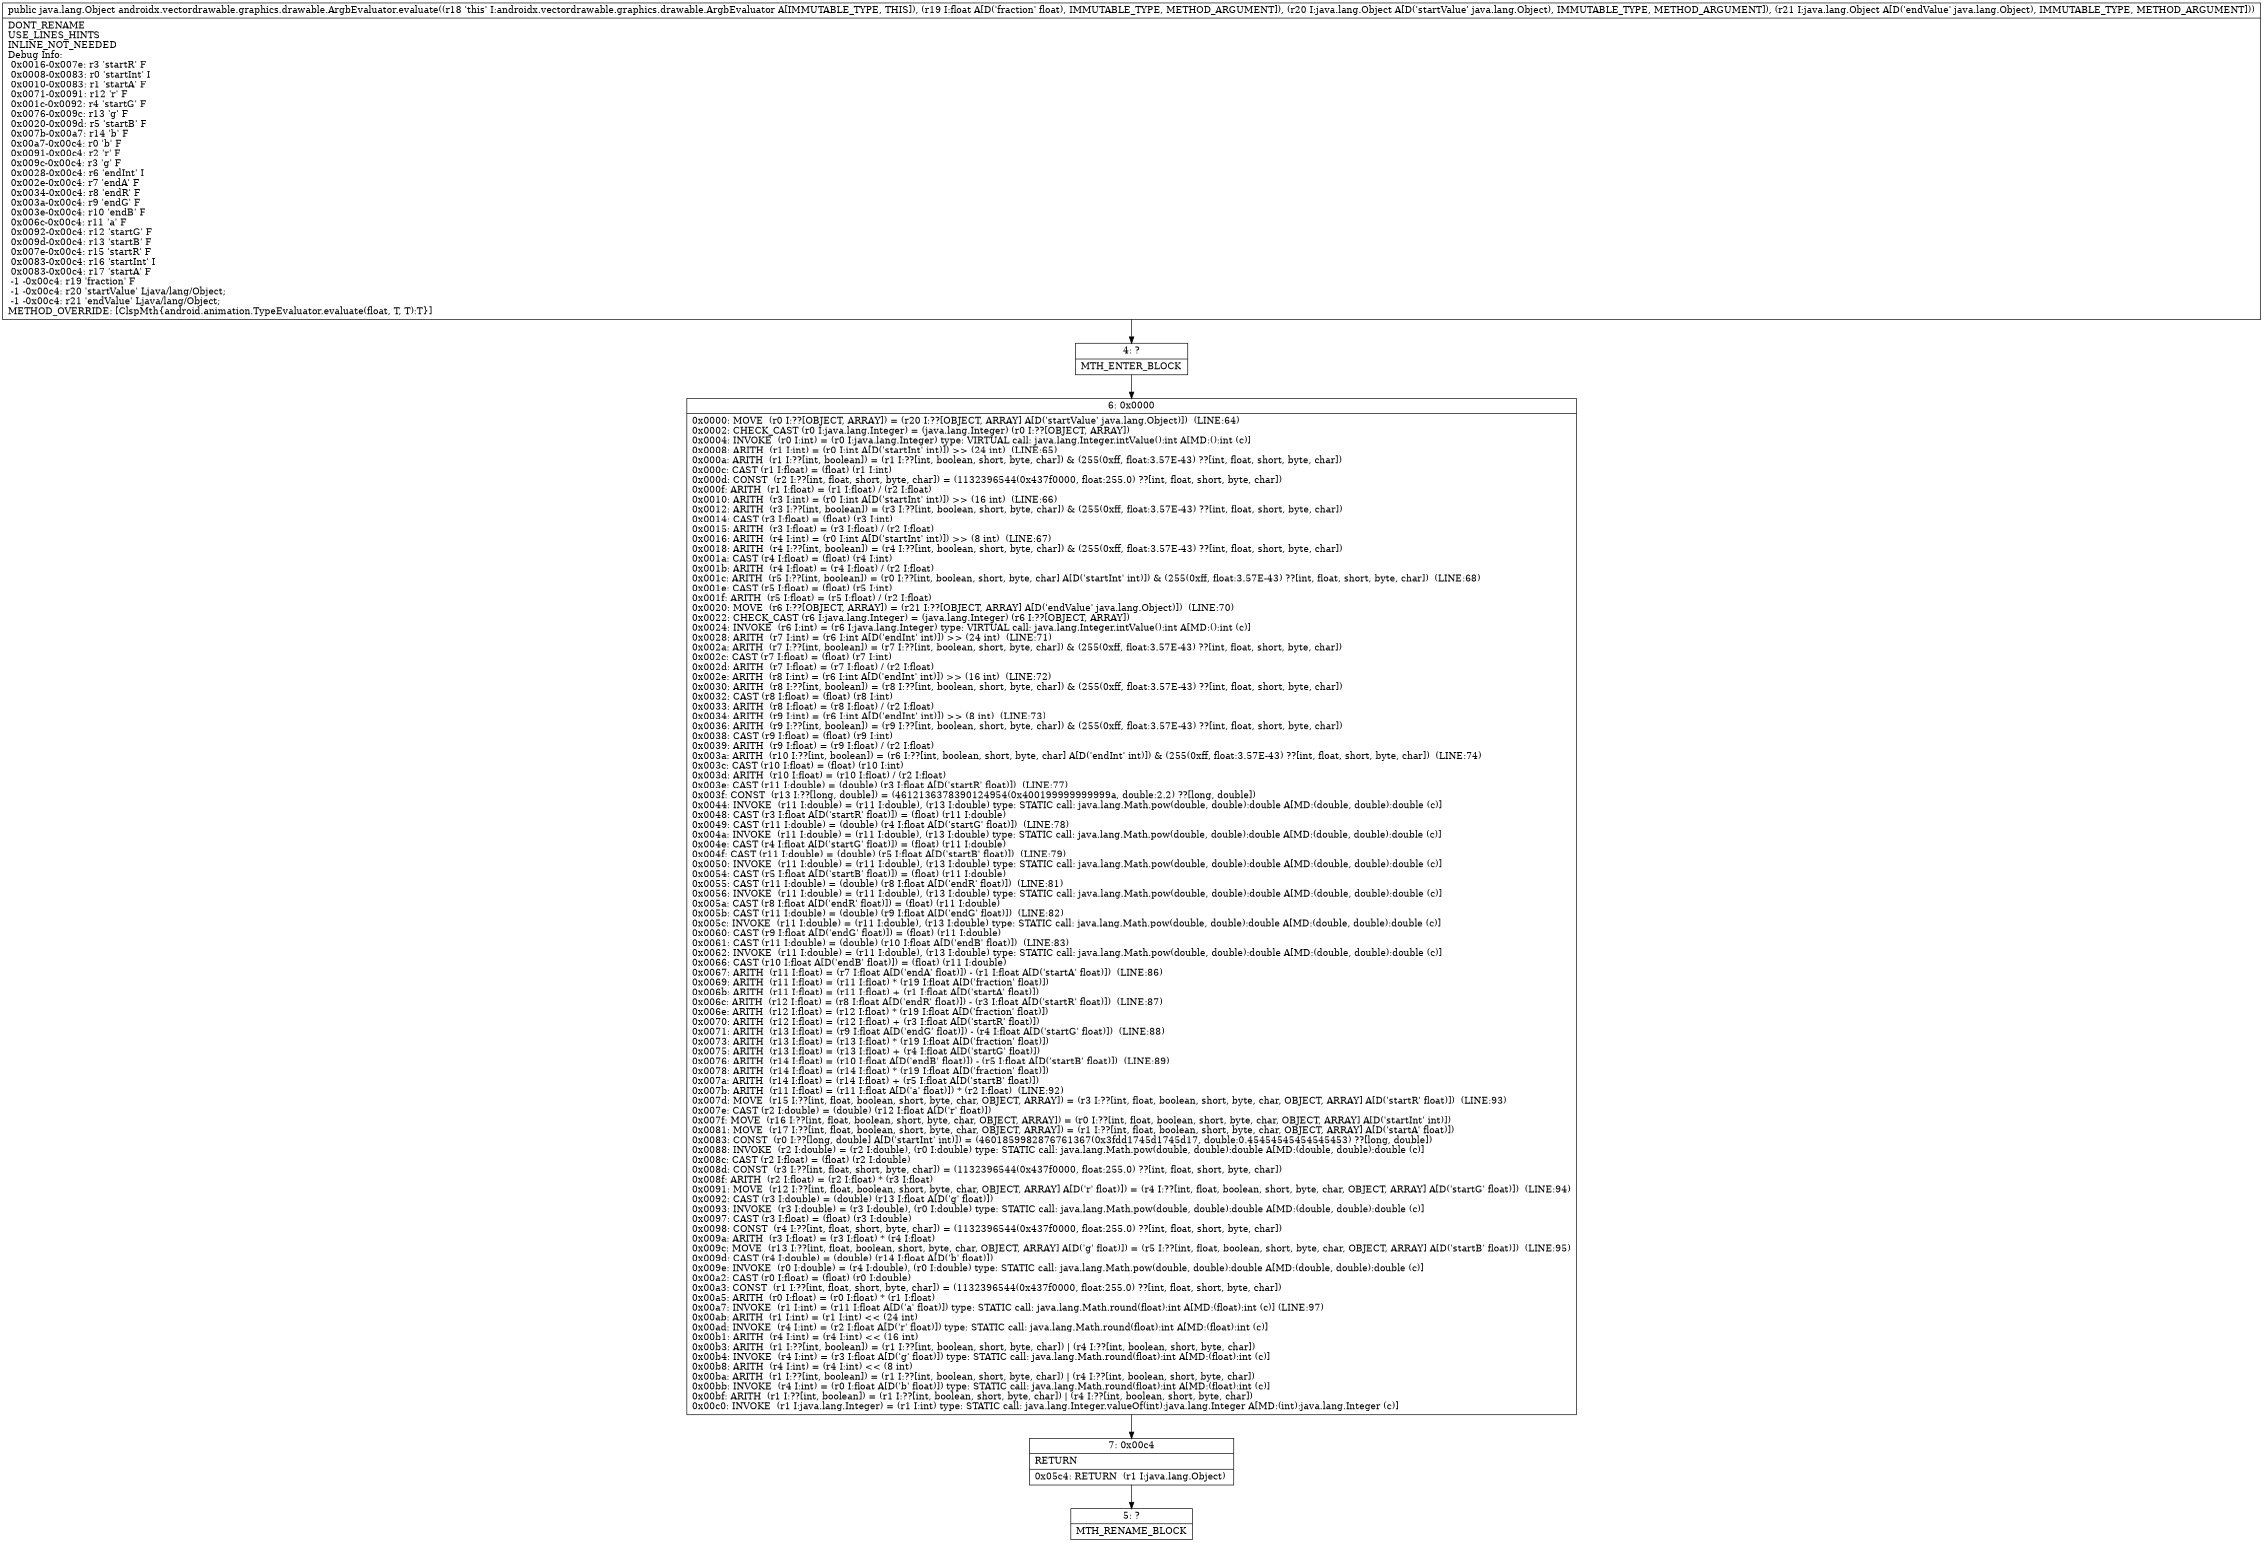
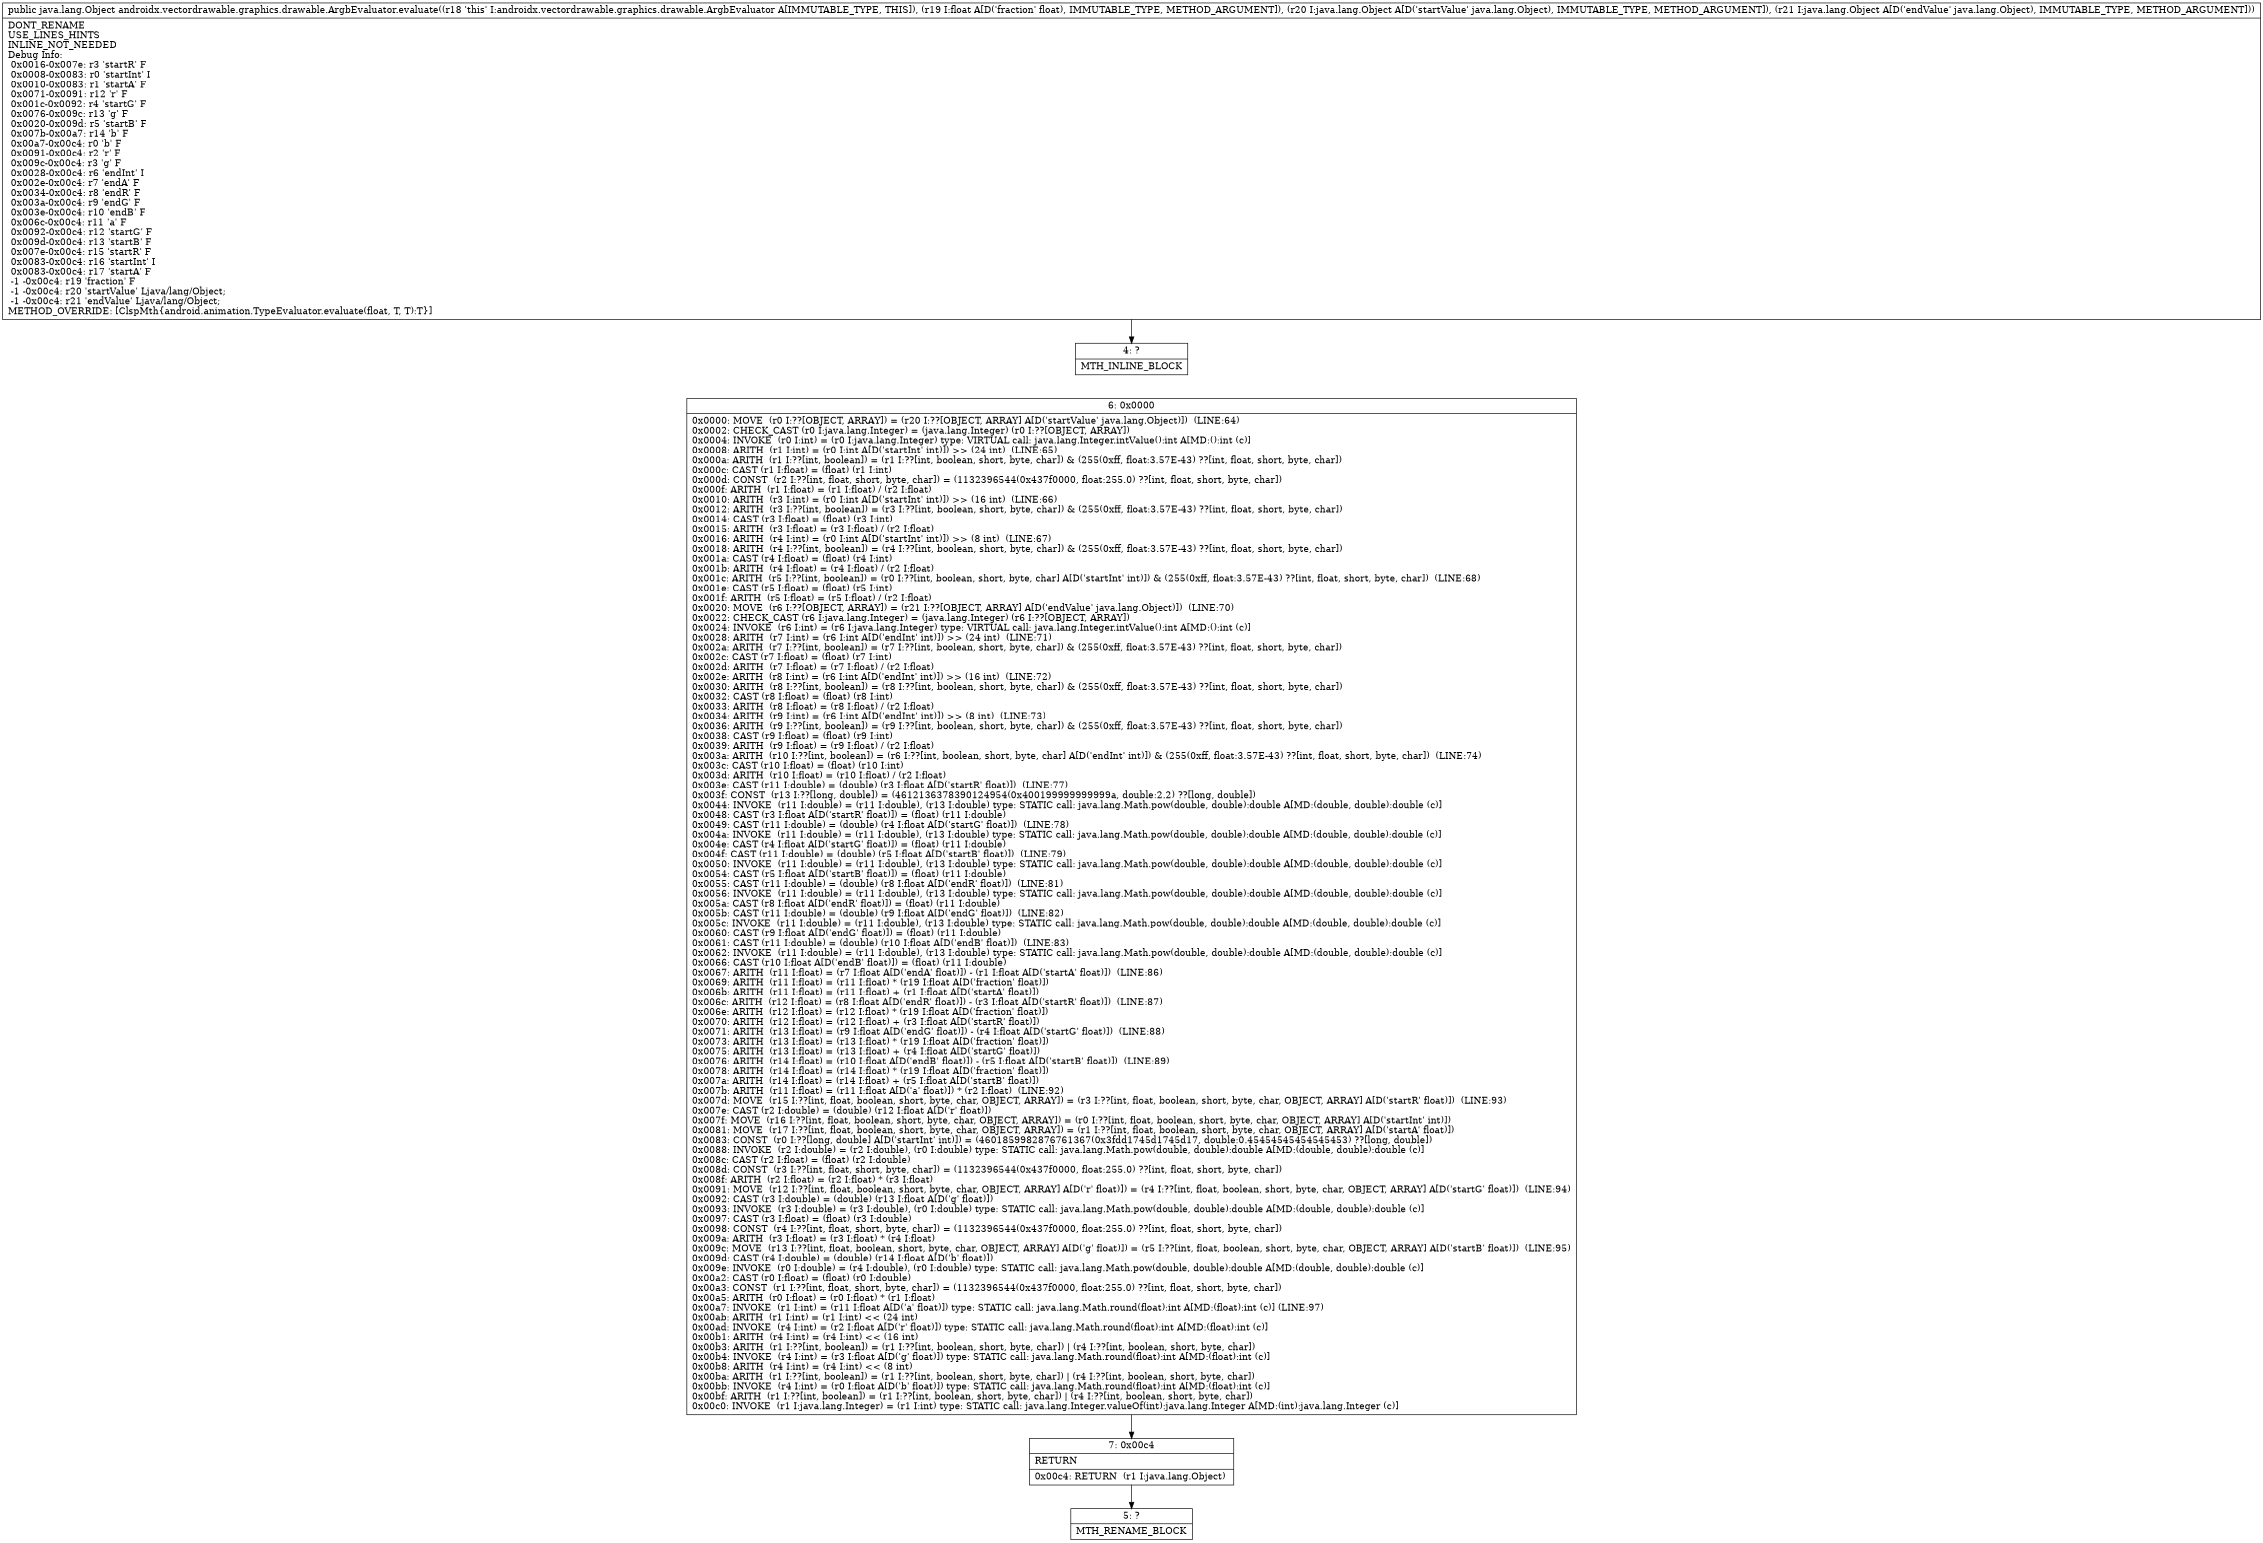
(1131, 367) -> (1132, 367)
(1132, 383) -> none
(1132, 1477) -> (1132, 1477)
